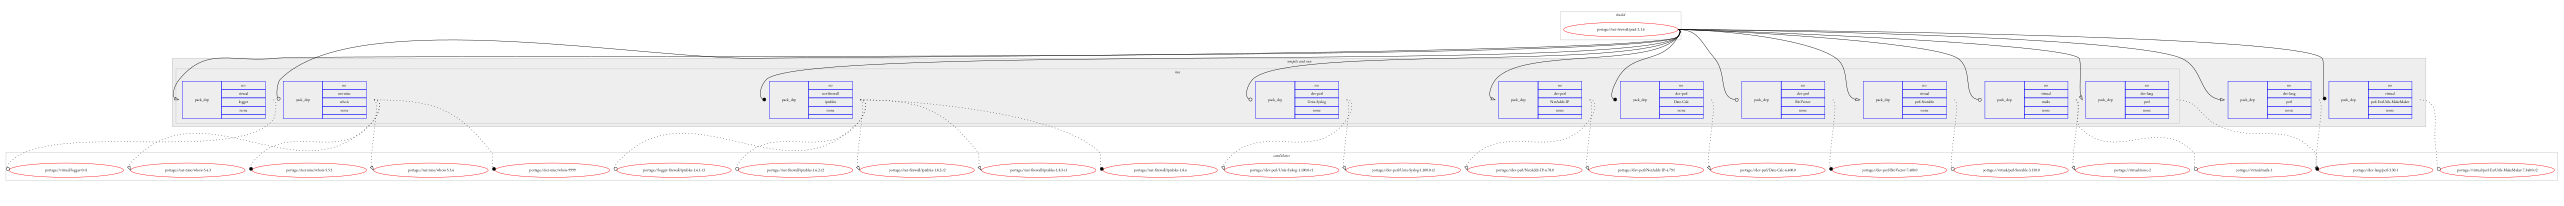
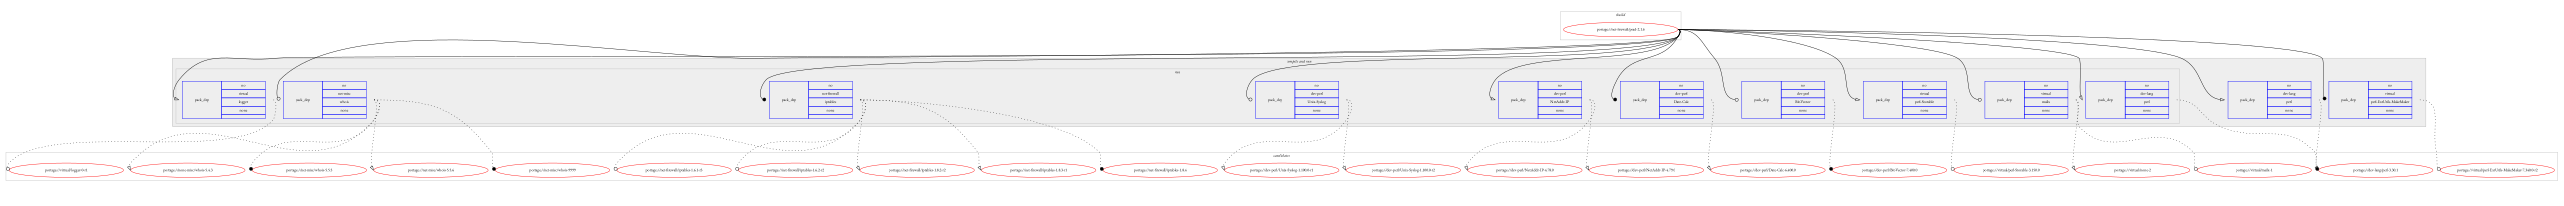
(188, 170) -> (188, 170)
(674, 170) -> (674, 170)
